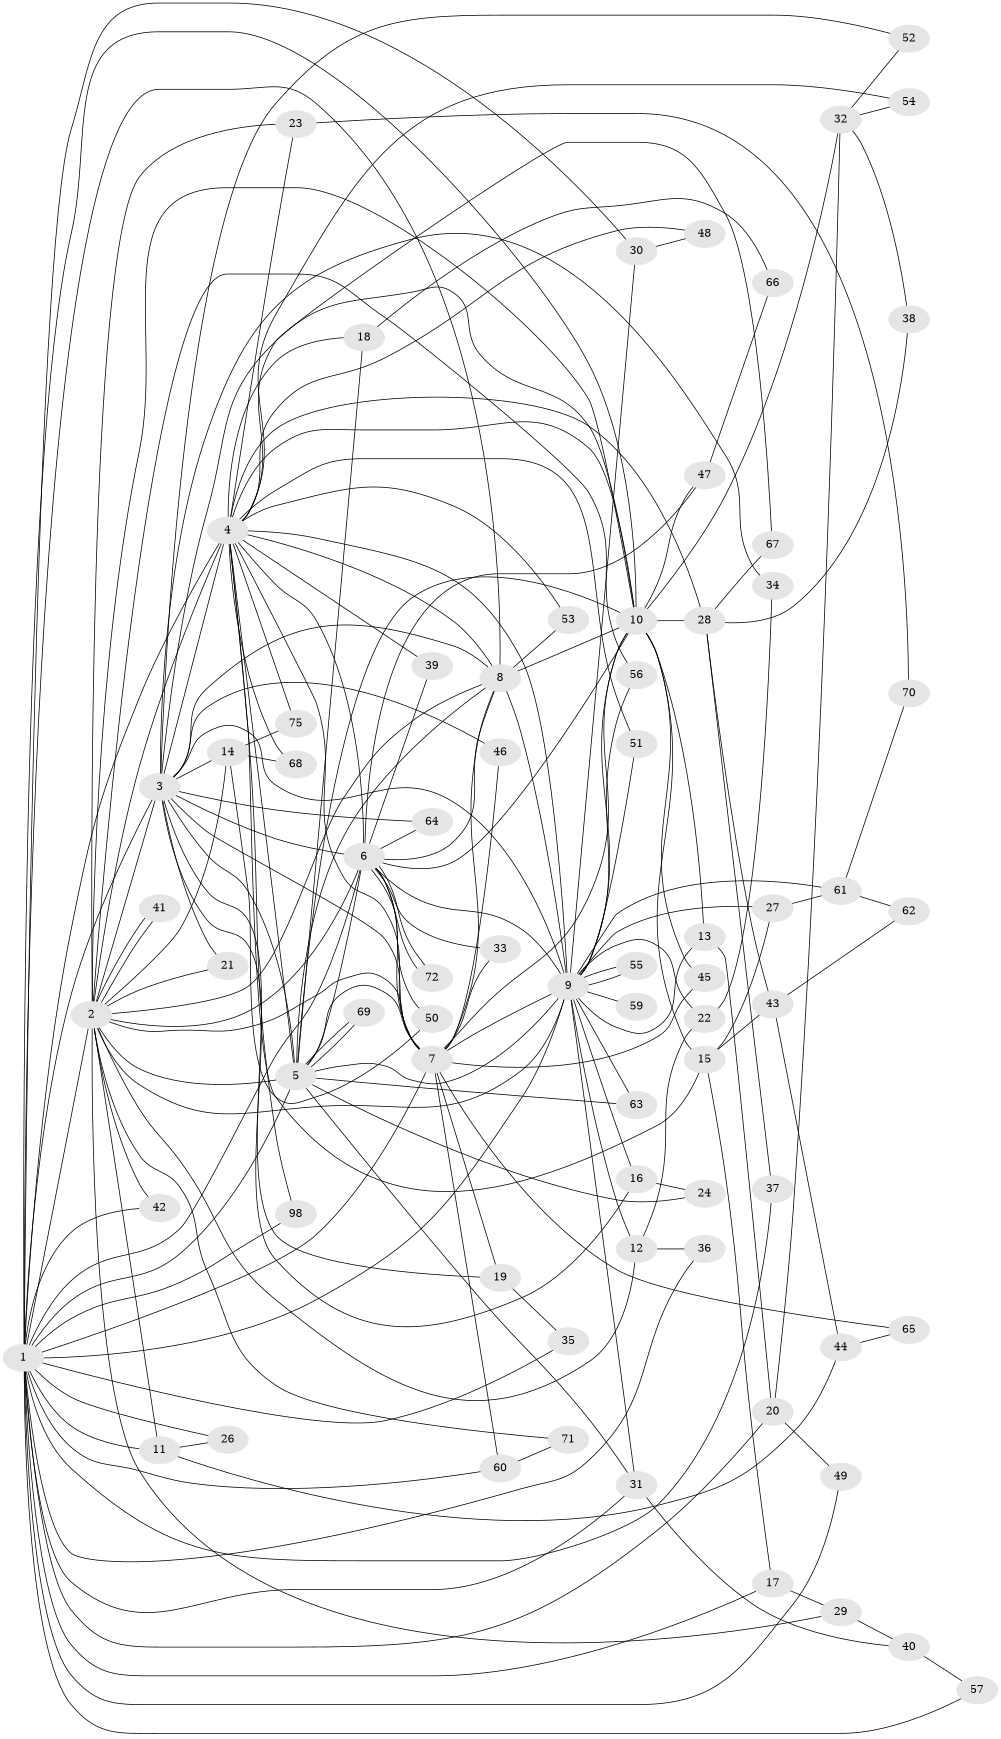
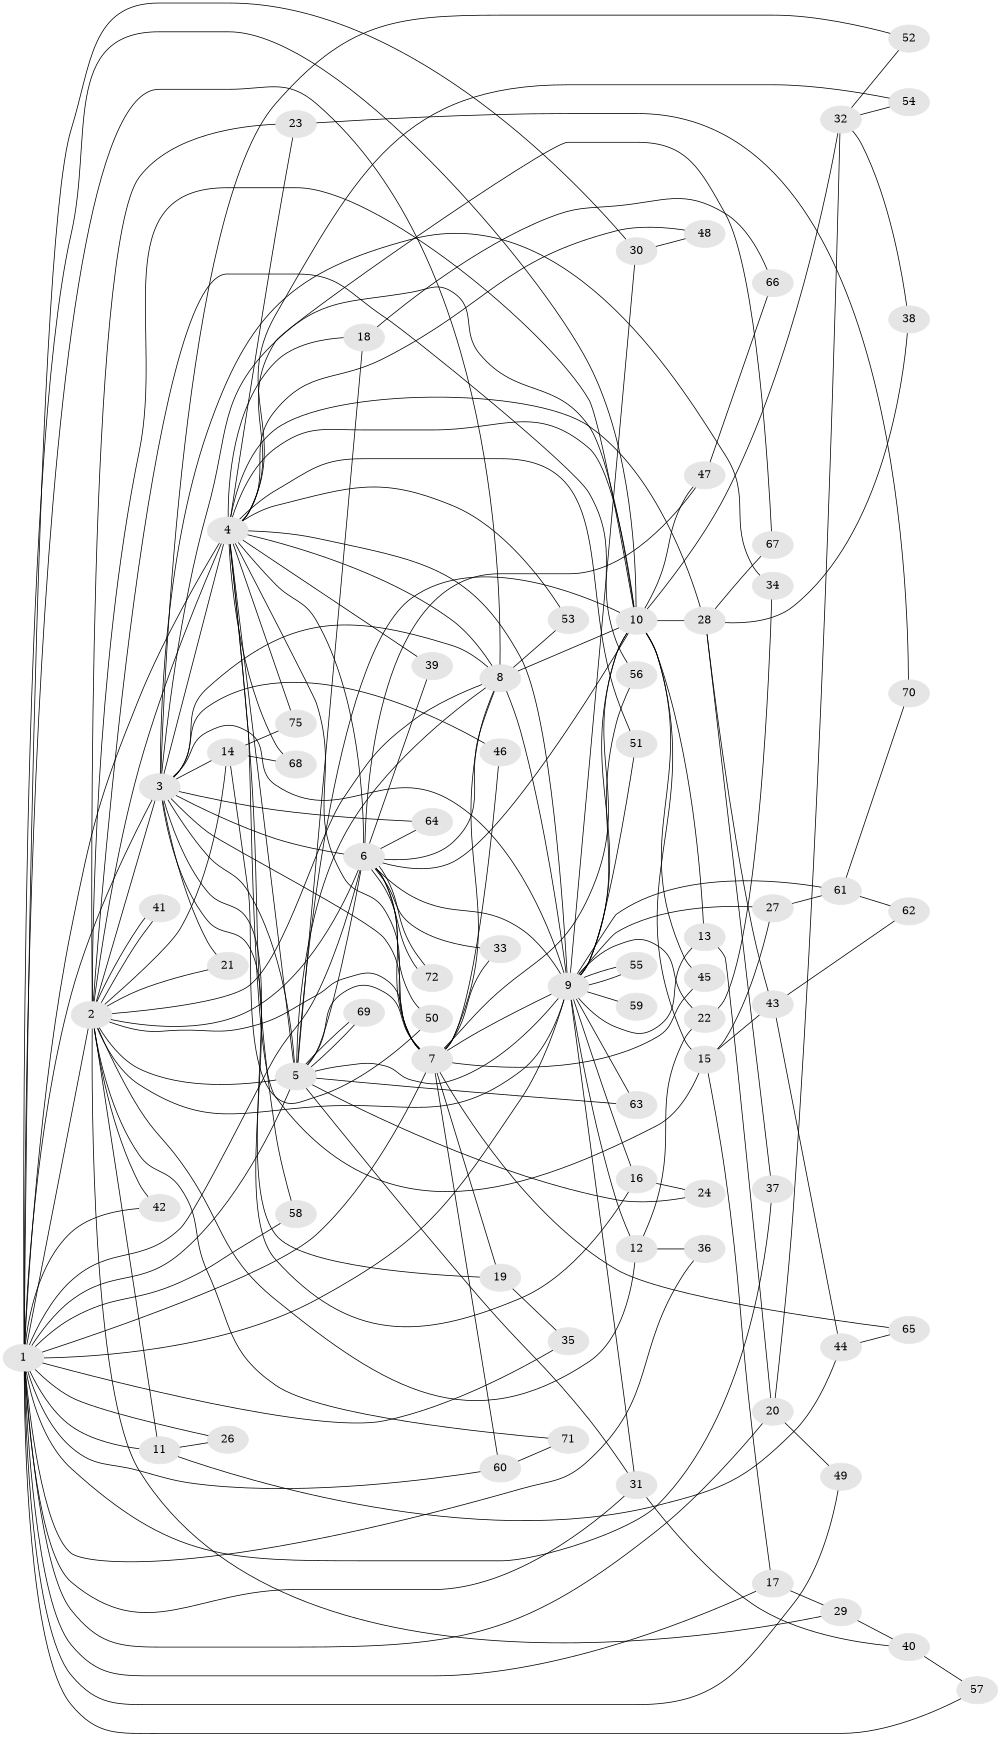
(296, 1214) -> (296, 1214)
